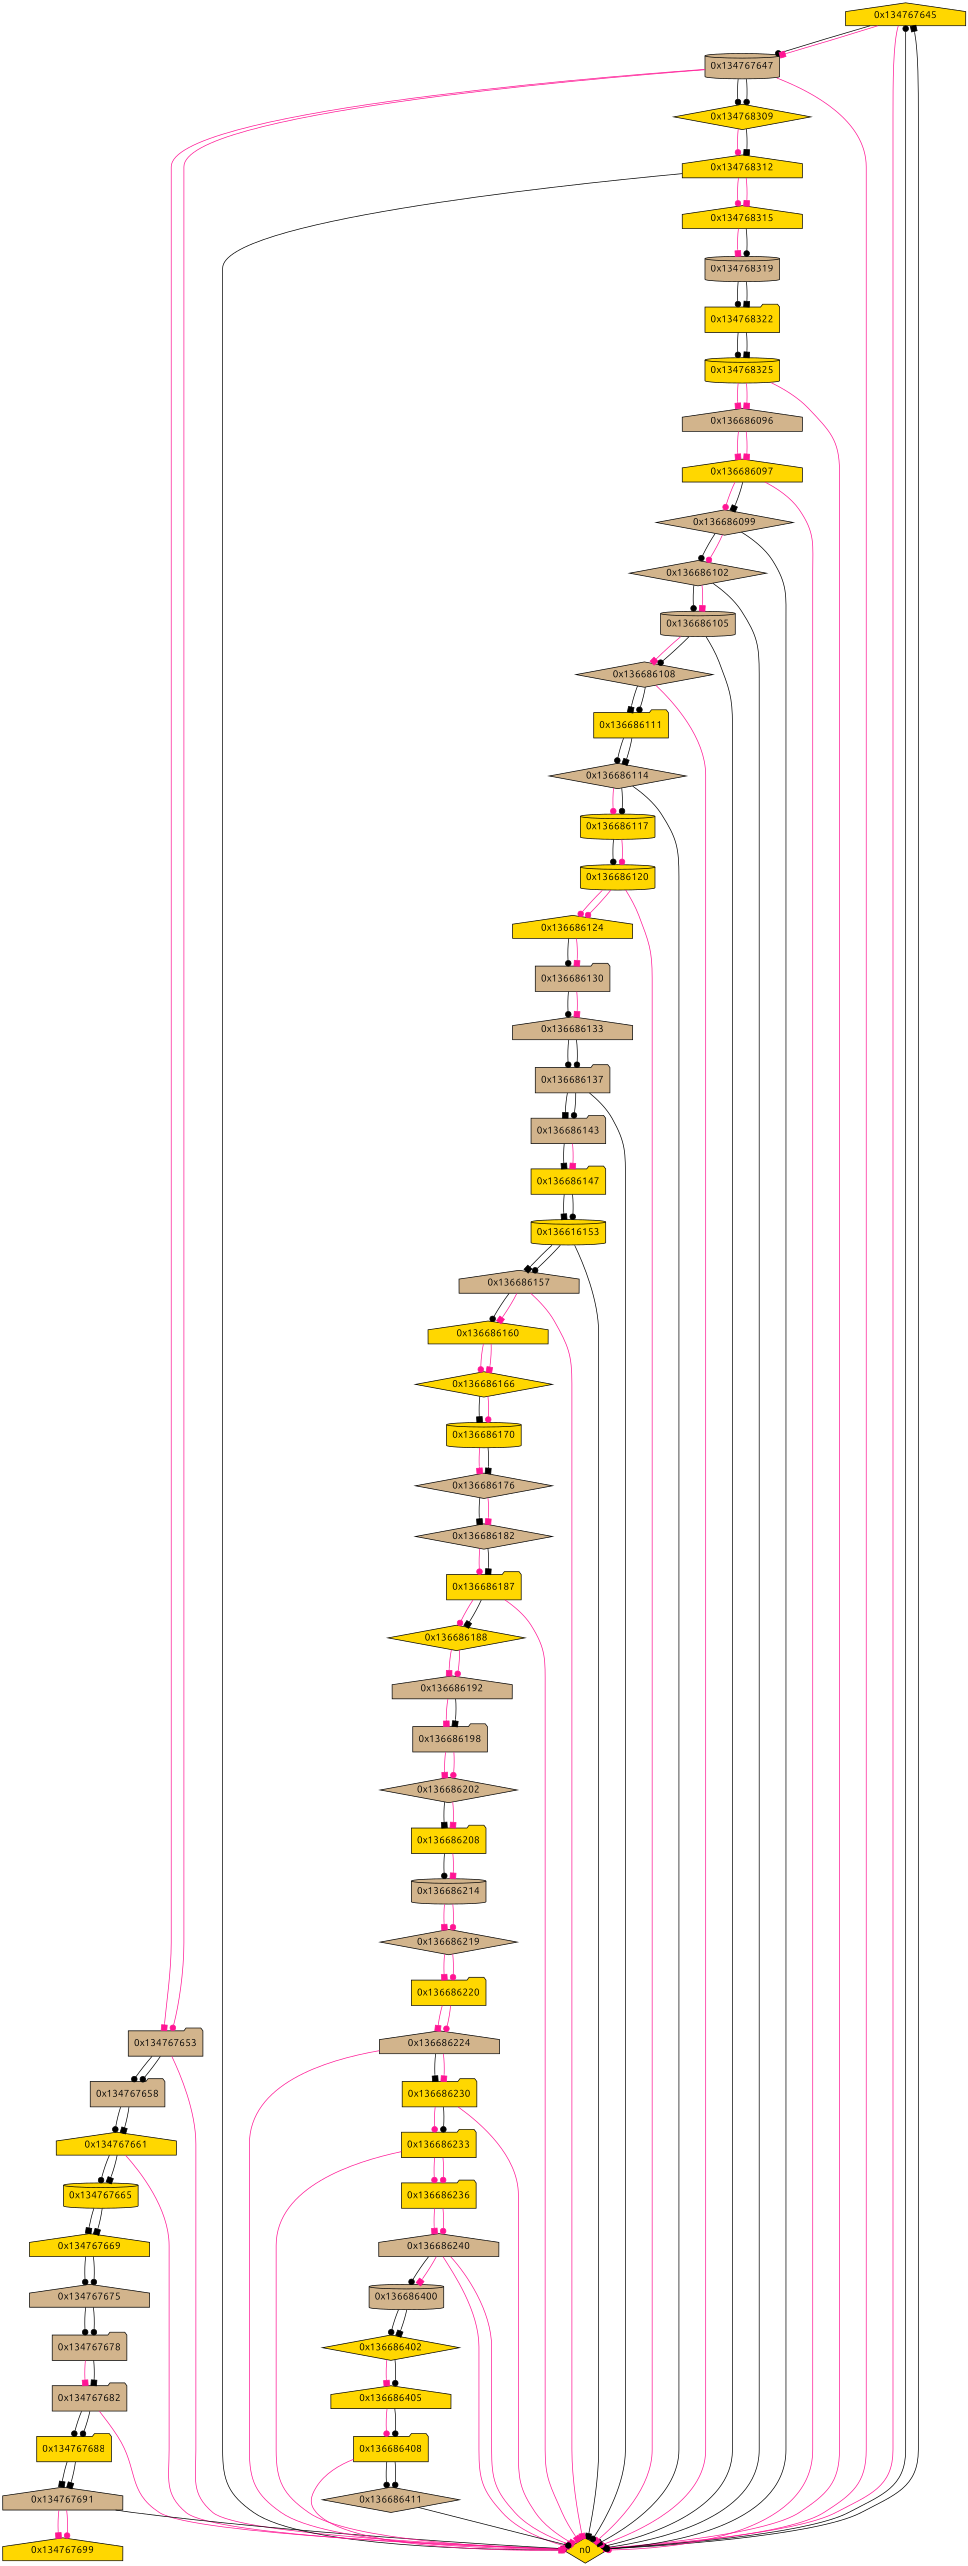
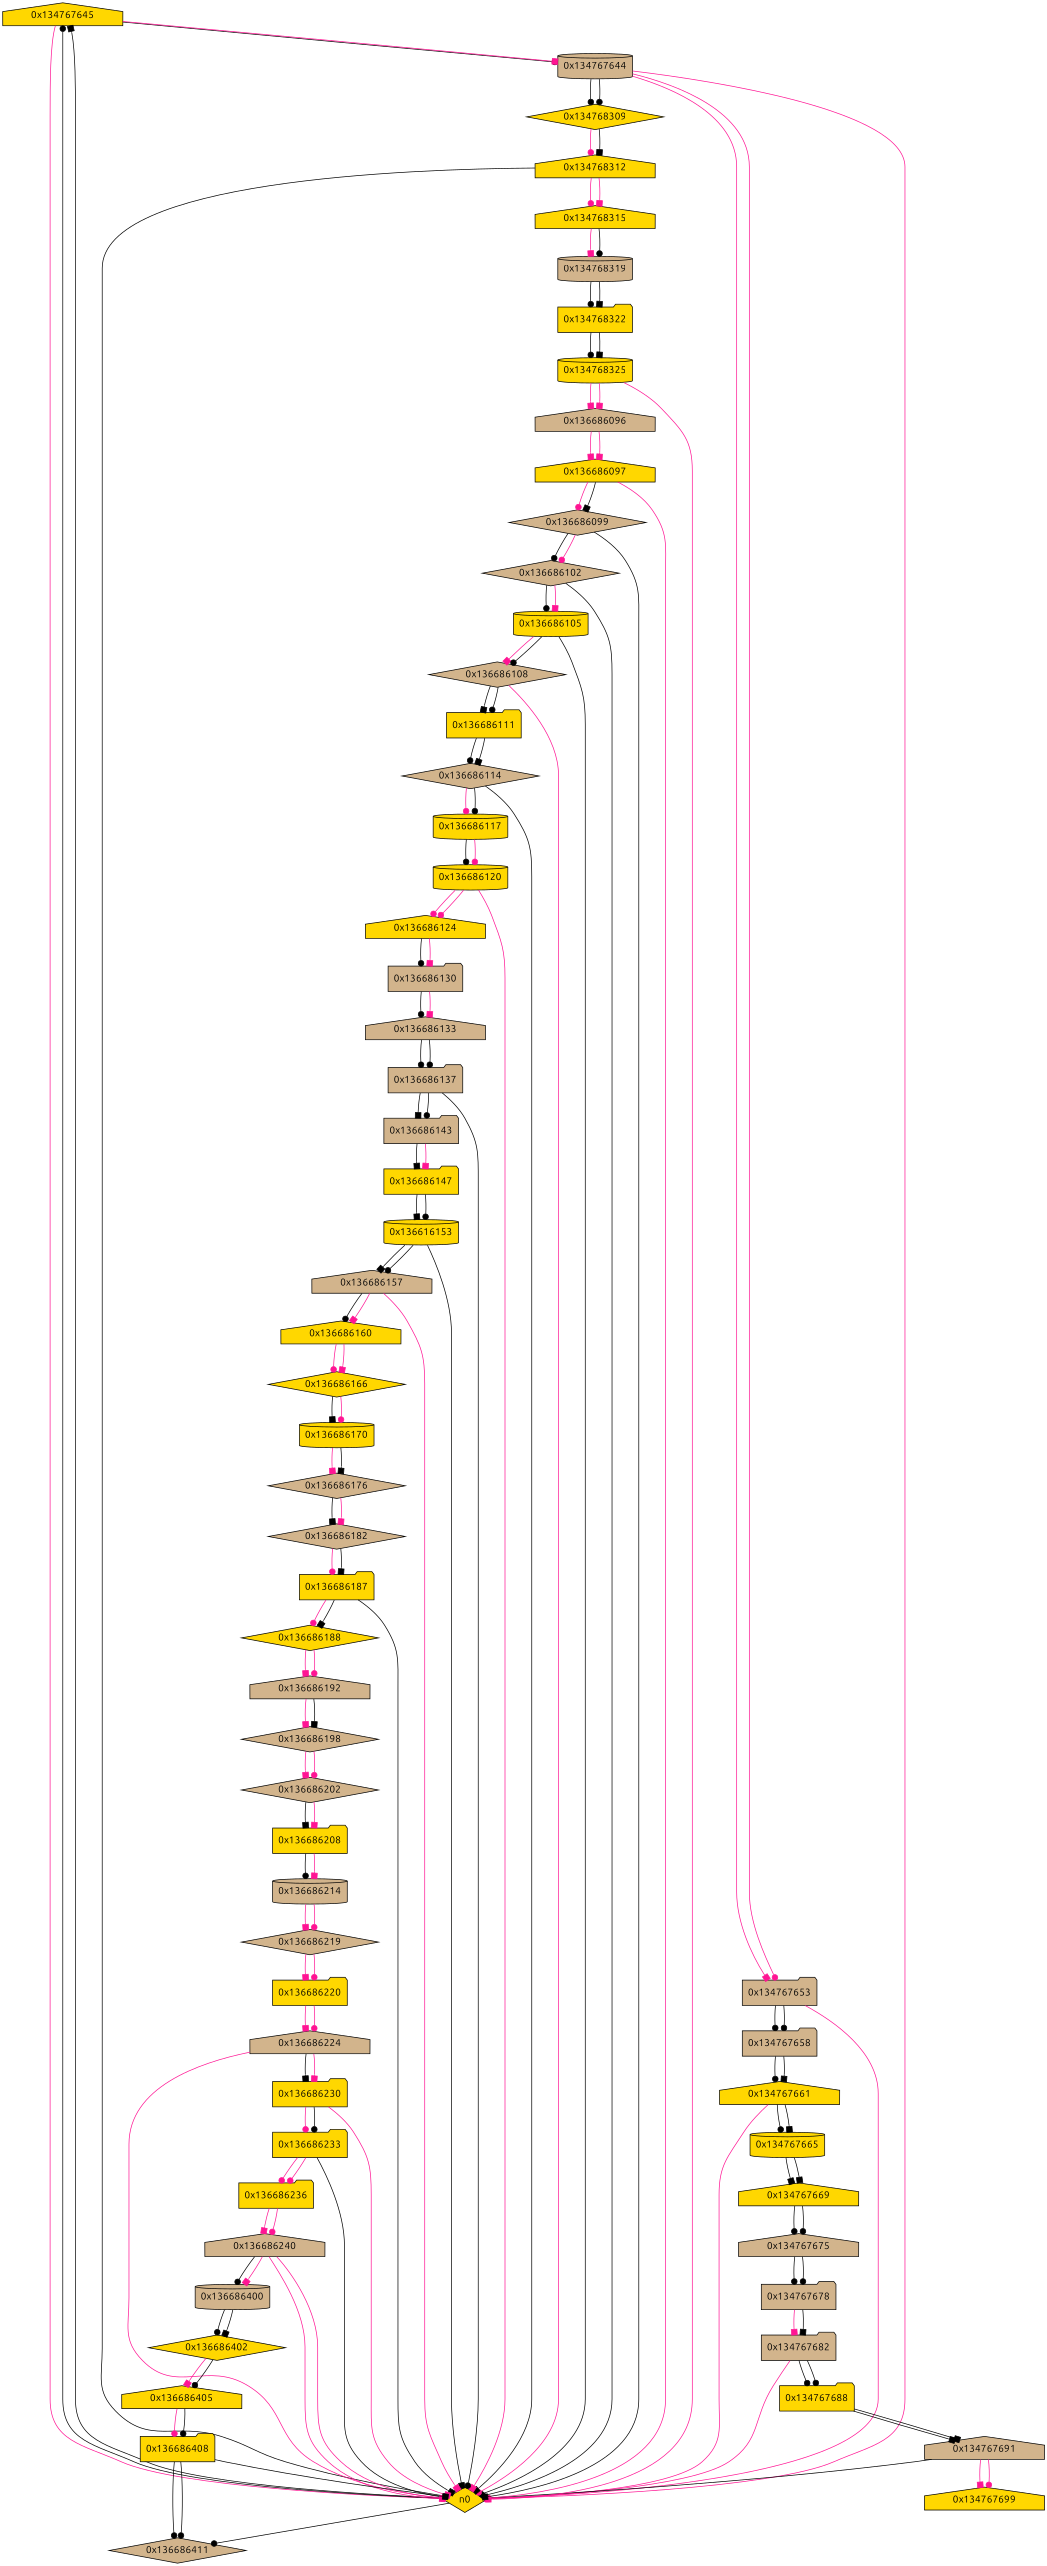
(742, 66) -> (595, 66)
(698, 624) -> (551, 624)
(786, 1592) -> (639, 1554)
(450, 1739) -> (310, 1739)
(545, 2064) -> (398, 2047)
(276, 2429) -> (344, 2354)
(492, 2526) -> (333, 2523)
(396, 2541) -> (328, 2480)
